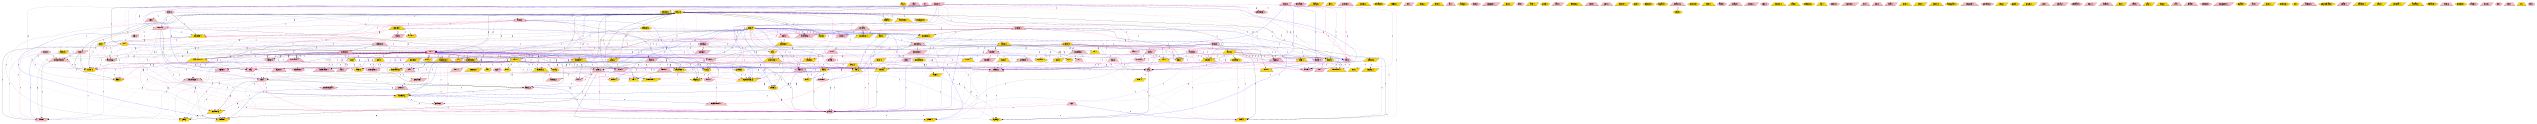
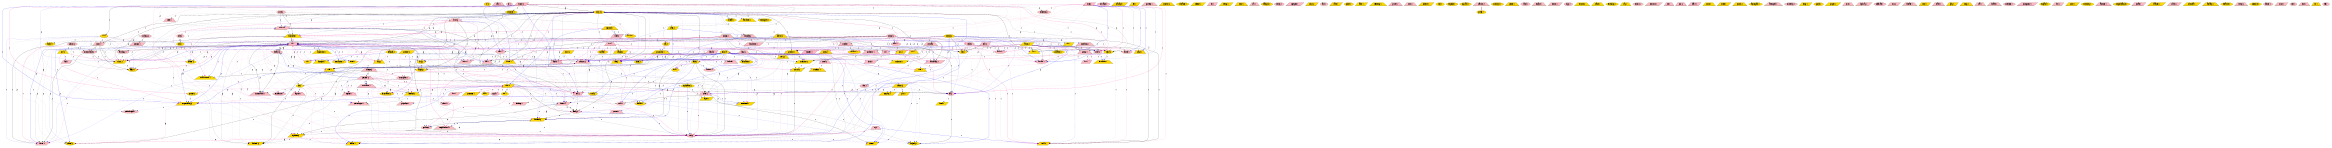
(1558, 4) -> (1362, 4)
(2296, 4) -> none
(2380, 4) -> (2174, 4)
(133, 40) -> (225, 29)
(965, 40) -> (804, 55)
(691, 47) -> (475, 68)
(1095, 52) -> (1069, 44)
(59, 60) -> (89, 52)
(613, 60) -> (379, 62)
(831, 60) -> (603, 52)
(1069, 60) -> (914, 52)
(619, 75) -> (610, 62)
(262, 80) -> (563, 104)
(791, 108) -> (366, 138)
(185, 120) -> (256, 144)
